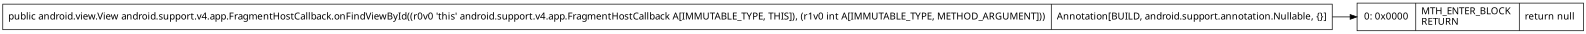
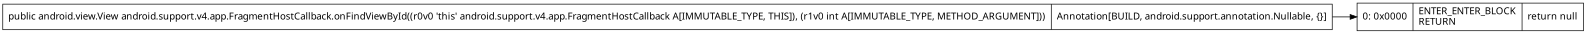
(1466, 11) -> (1468, 11)
